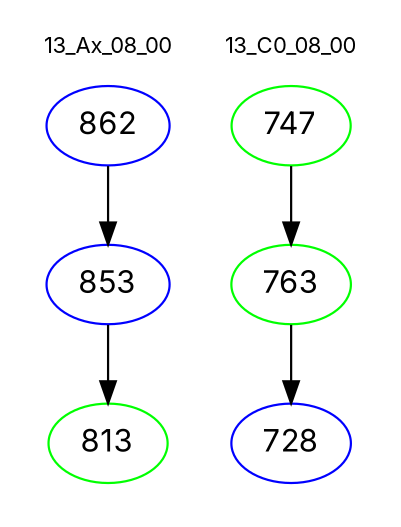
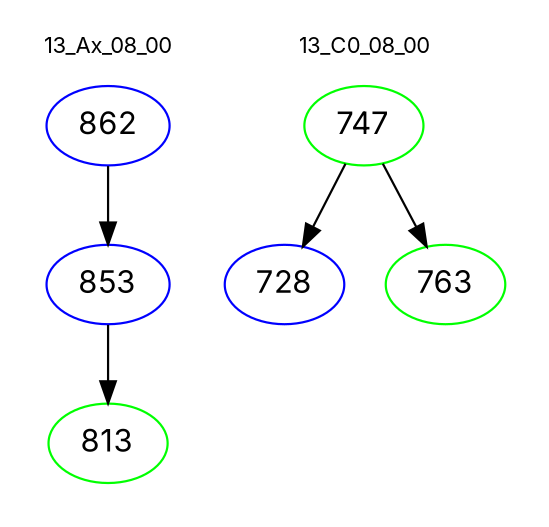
(291, 353) -> (329, 195)
